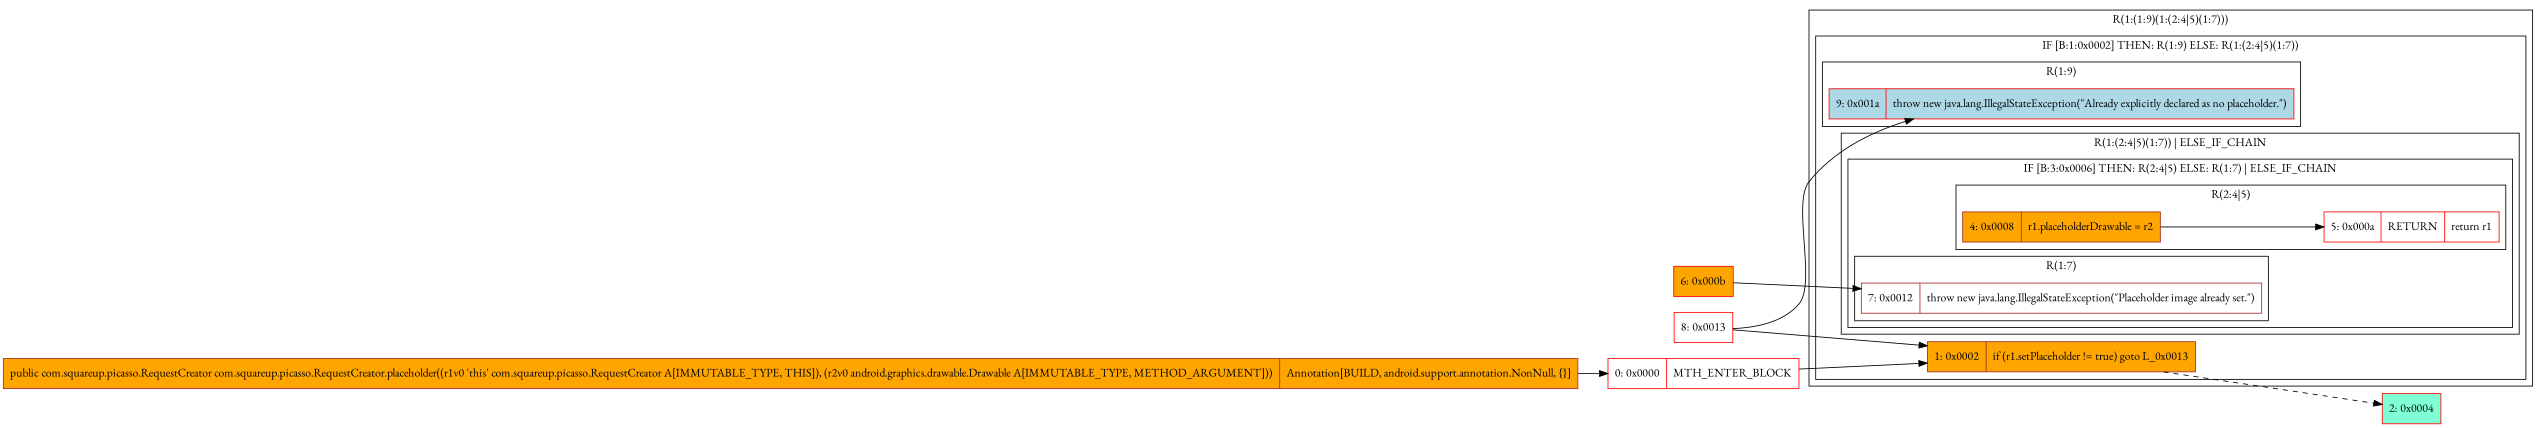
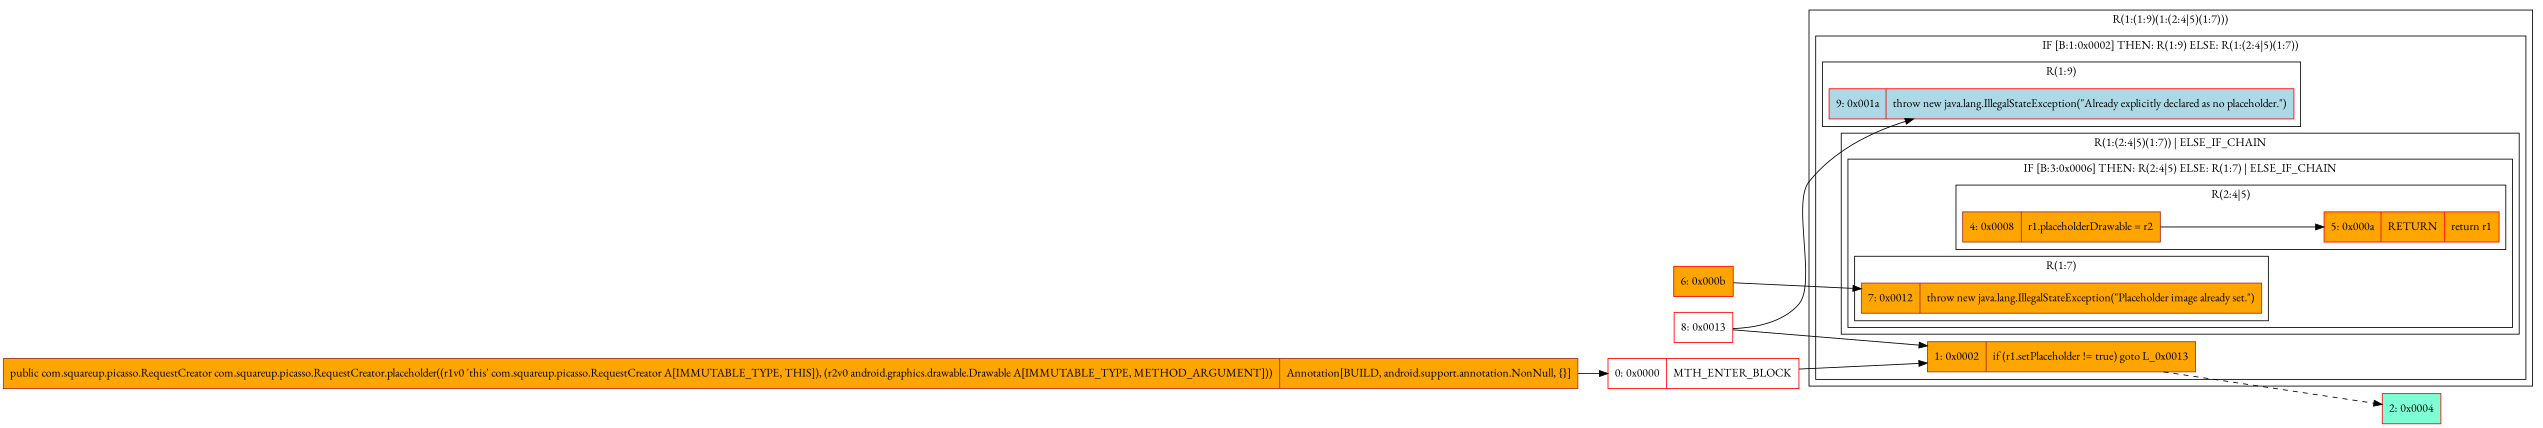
(2412, 227) -> (2412, 227)
(2062, 298) -> (2062, 298)
